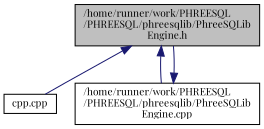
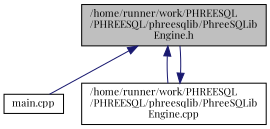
(30, 104) -> (34, 104)
